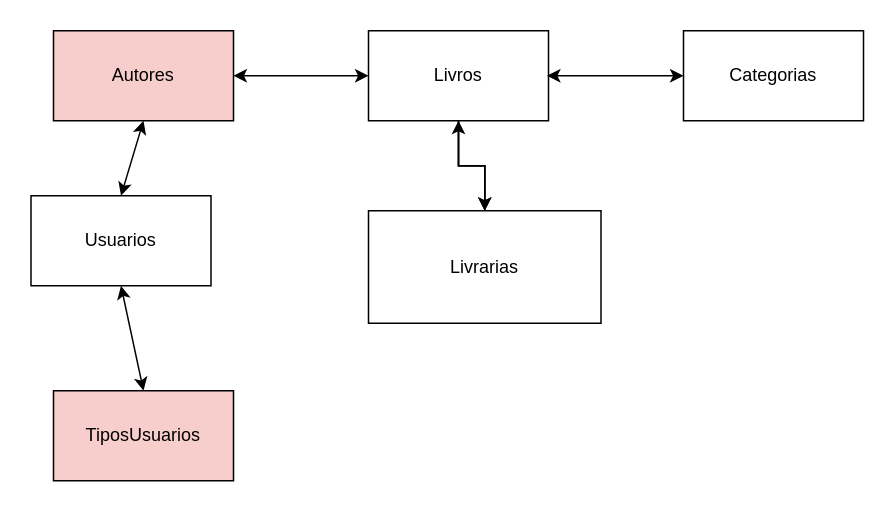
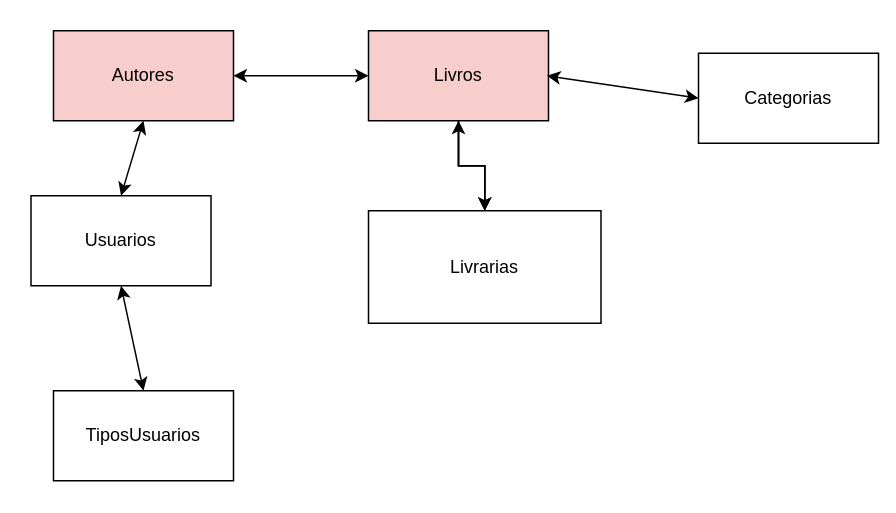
(458, 76) -> (458, 76)
(773, 76) -> (788, 98)
(143, 436) -> (143, 436)
